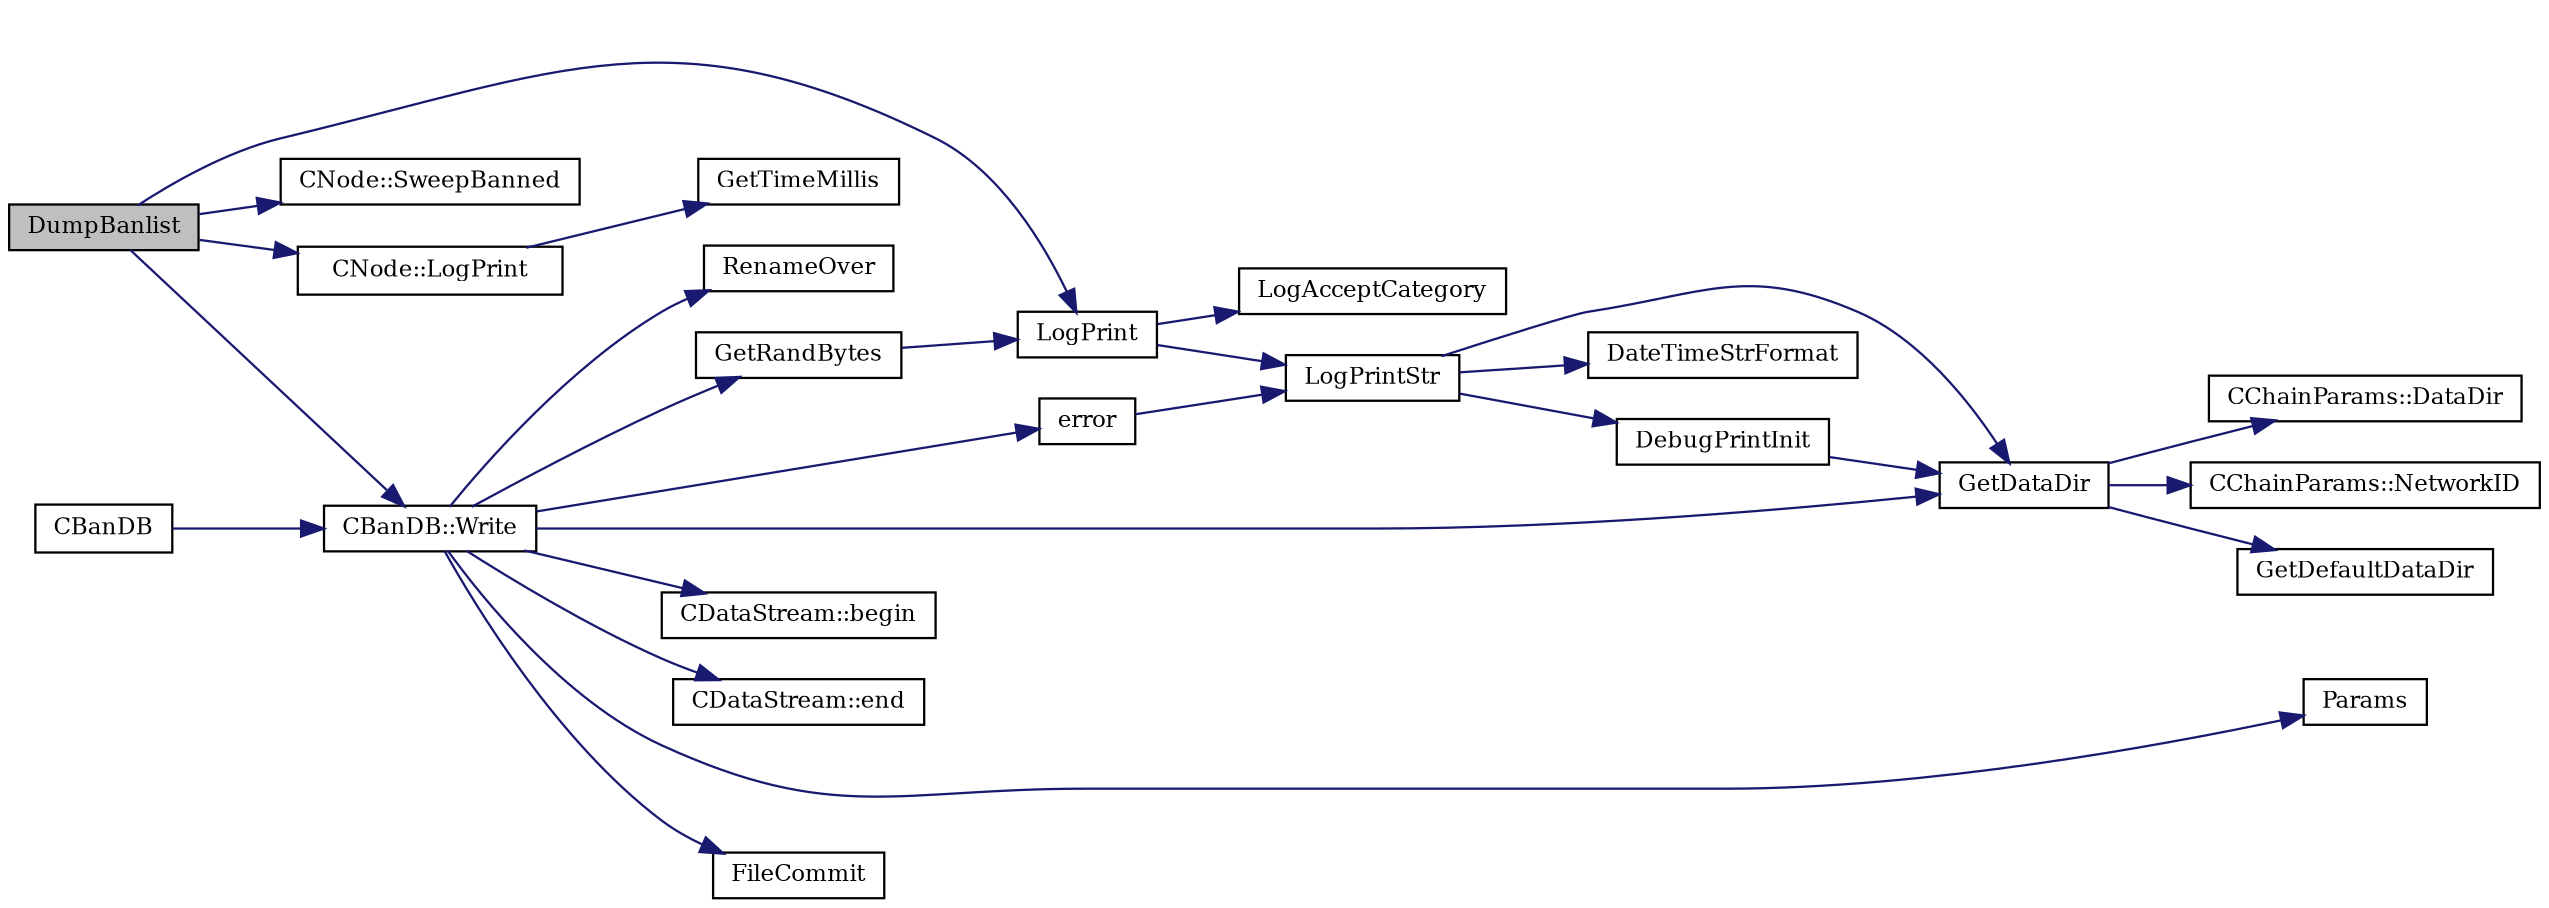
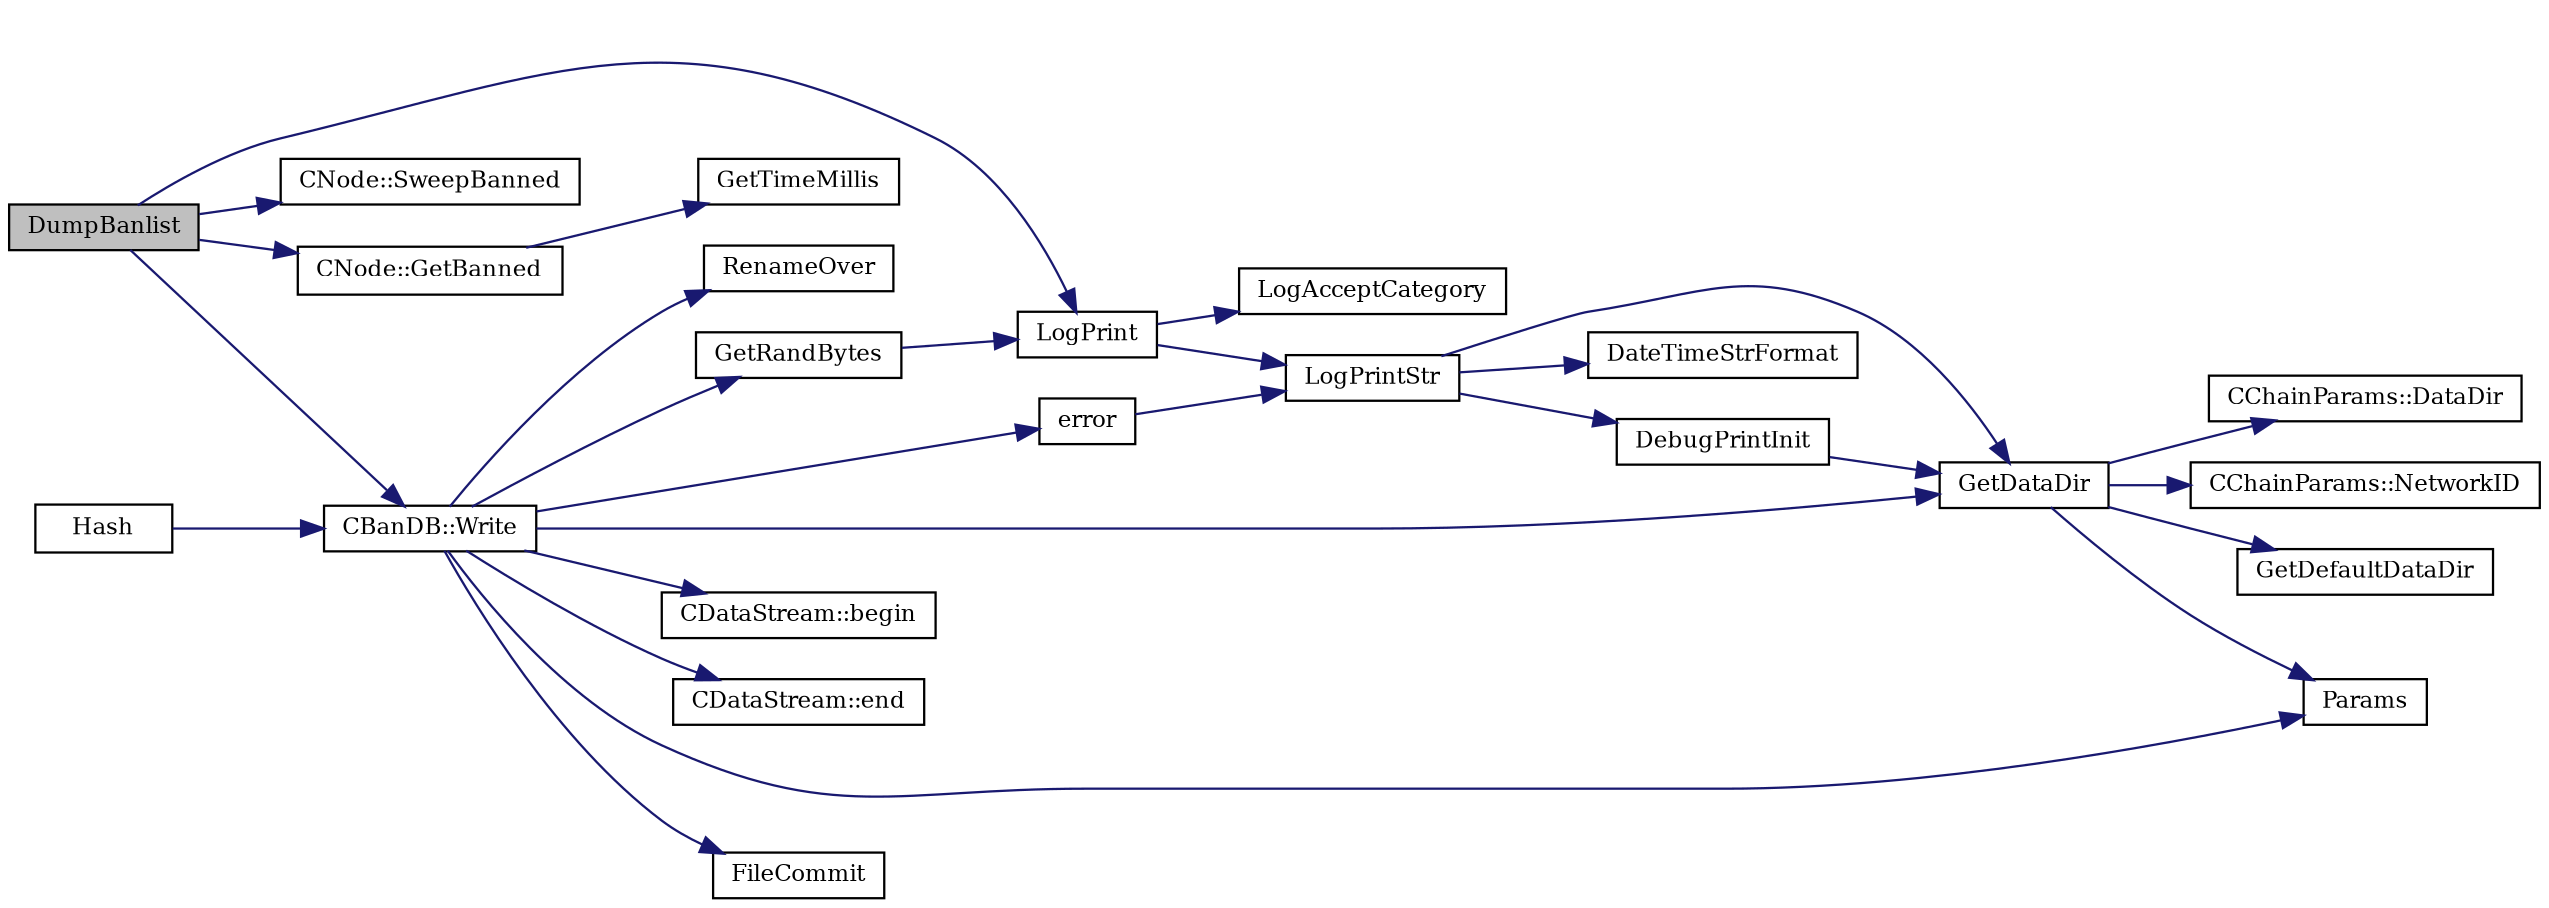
(430, 271) -> (430, 271)
(104, 529) -> (104, 529)
none -> (2165, 598)
